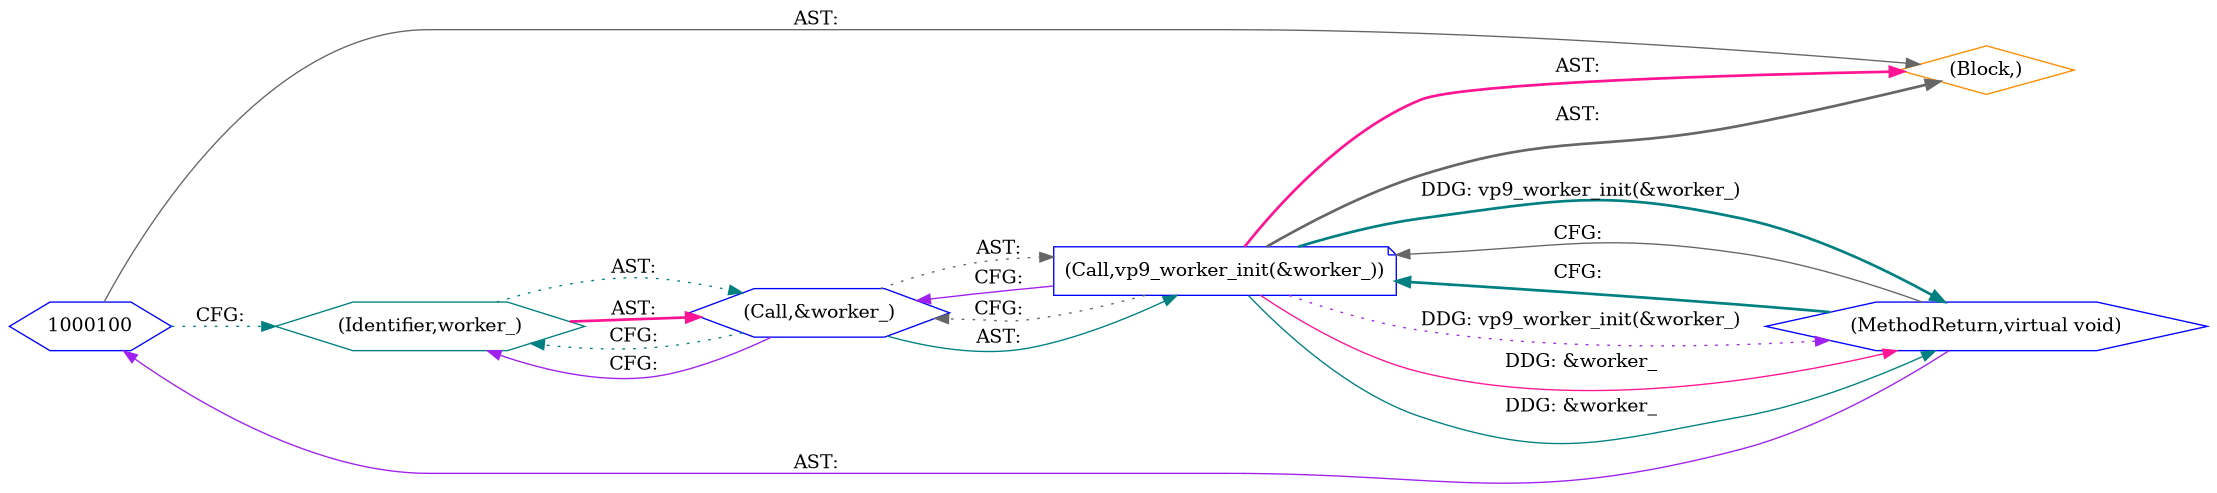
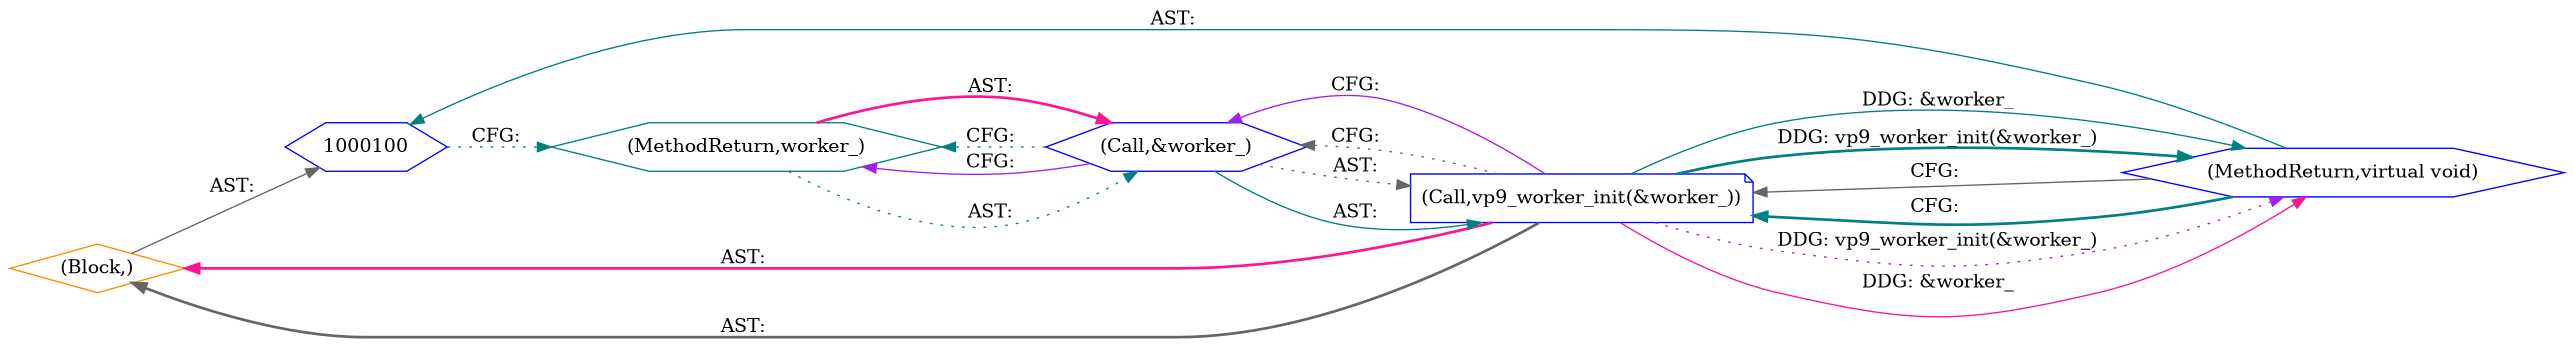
(946, 30) -> (219, 213)
(430, 326) -> (746, 147)
(1042, 473) -> (1355, 30)
